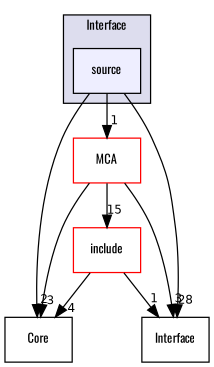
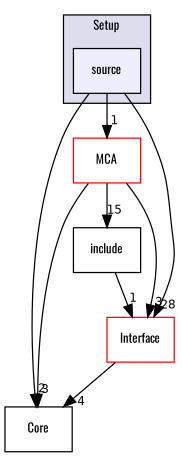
(107, 27) -> (107, 27)
(107, 250) -> (107, 250)
(77, 290) -> (94, 381)
(175, 340) -> (141, 340)
